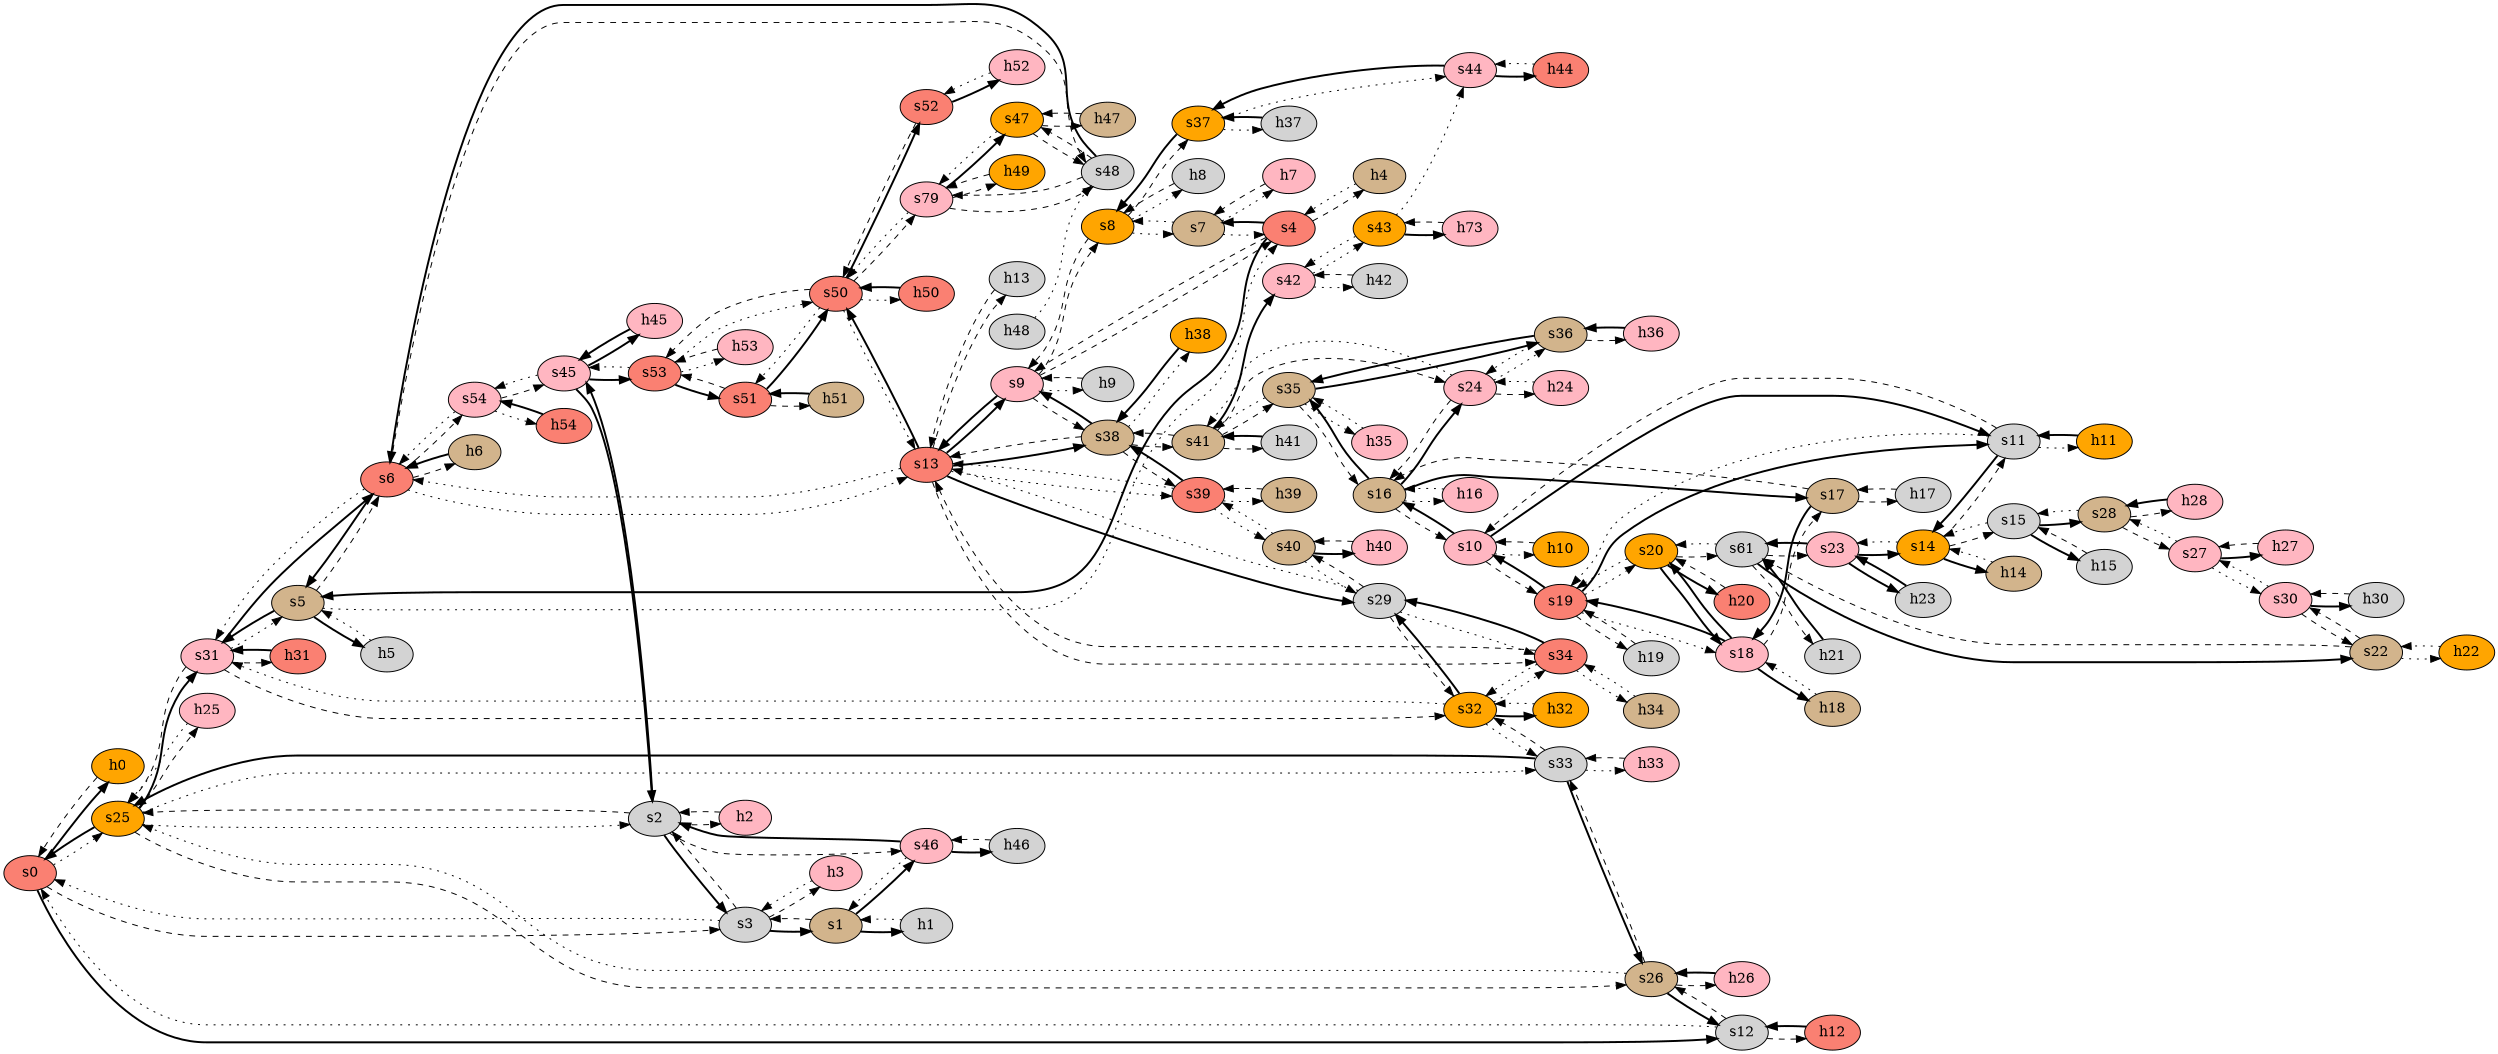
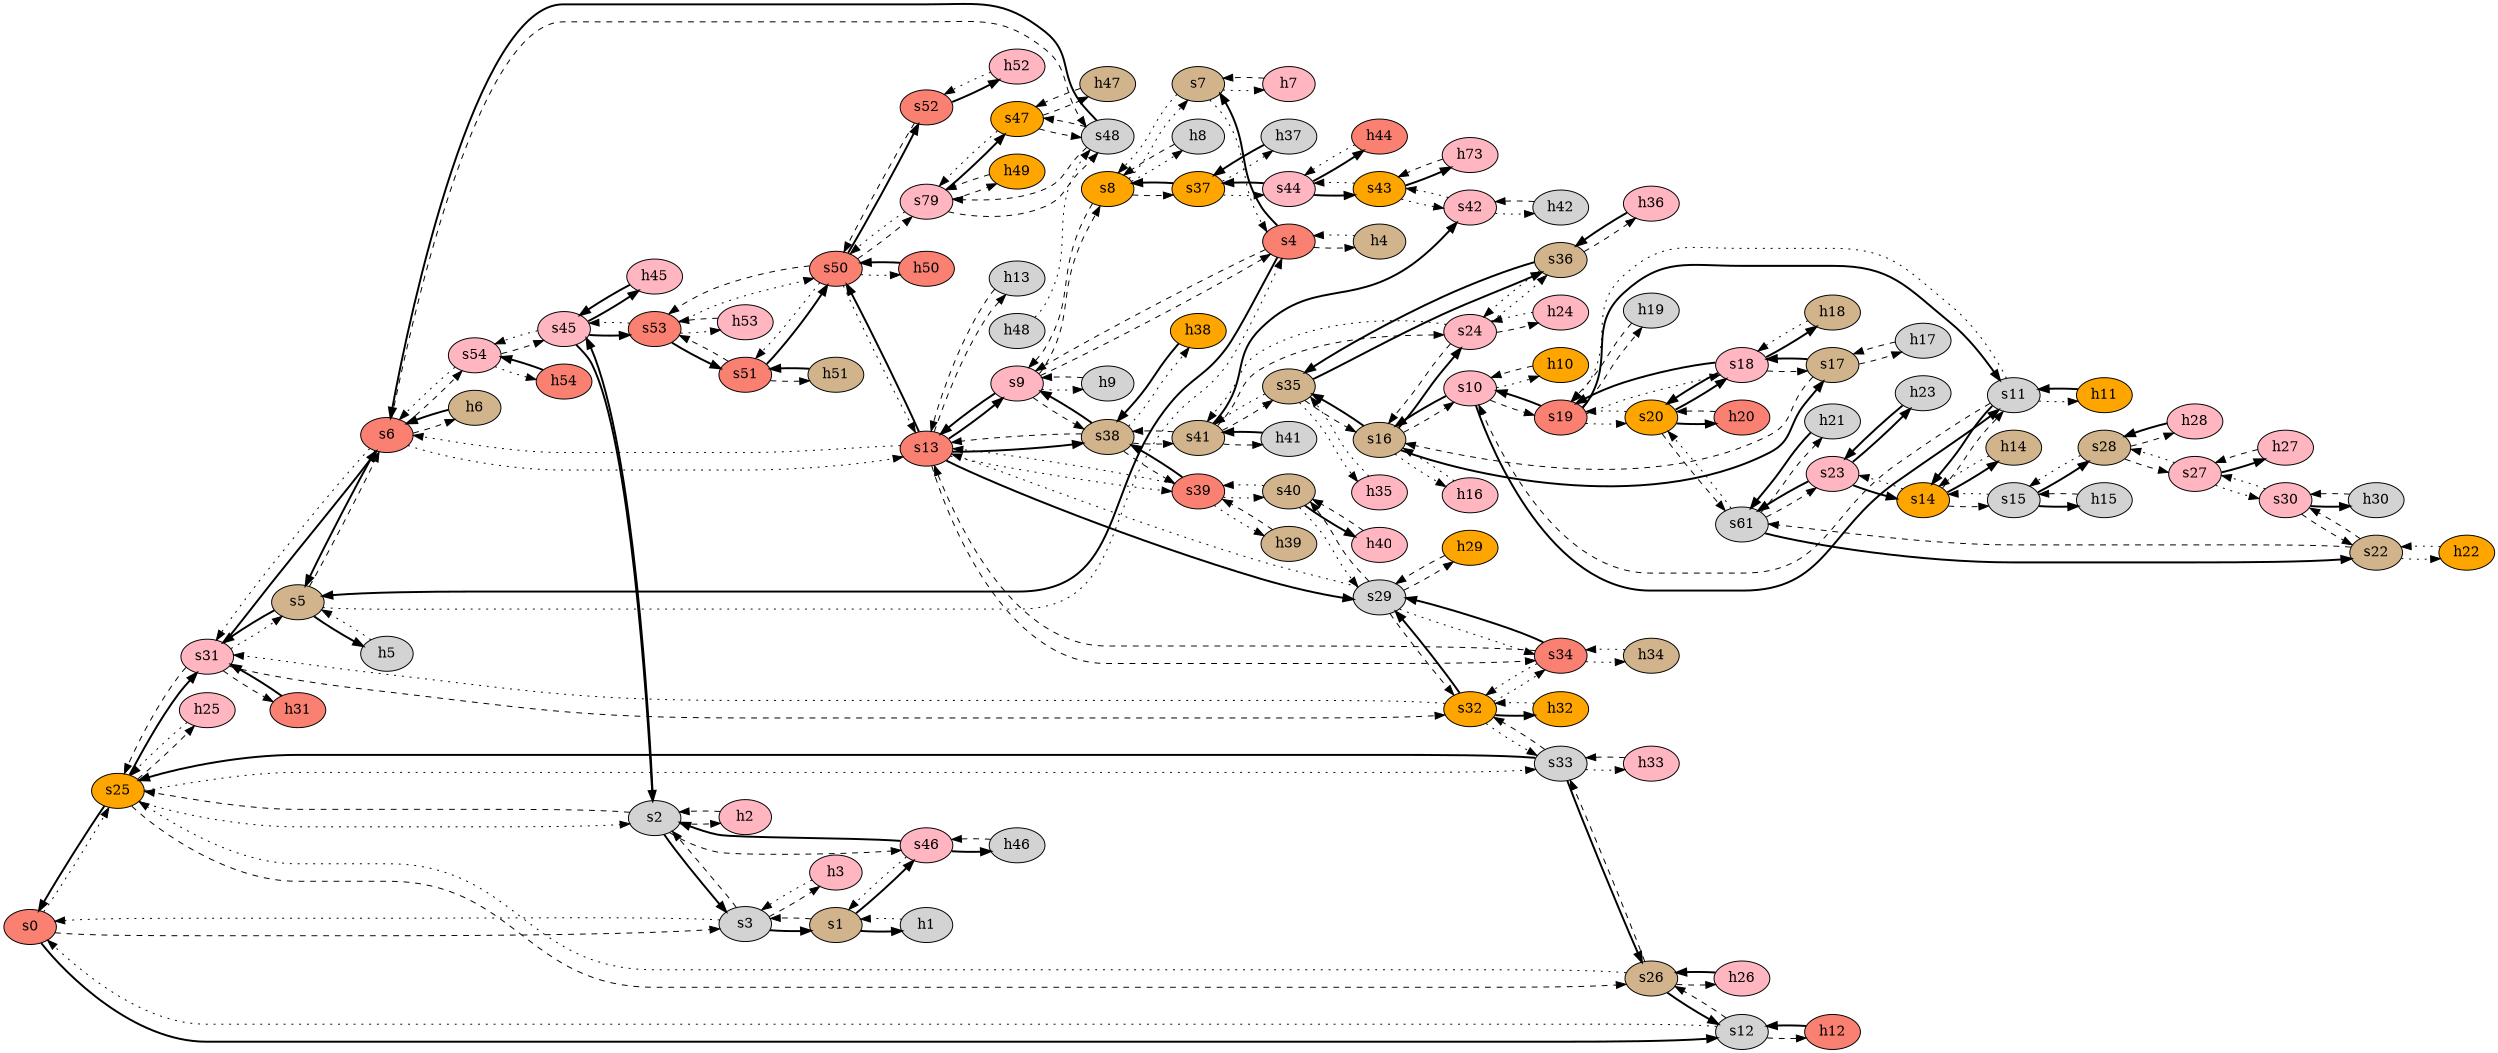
none -> (1329, 196)
none -> (1470, 548)
(118, 766) -> none
